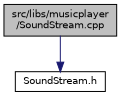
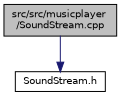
(60, 20) -> (60, 20)
